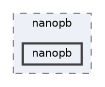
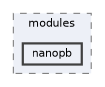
(52, 24) -> (52, 24)
